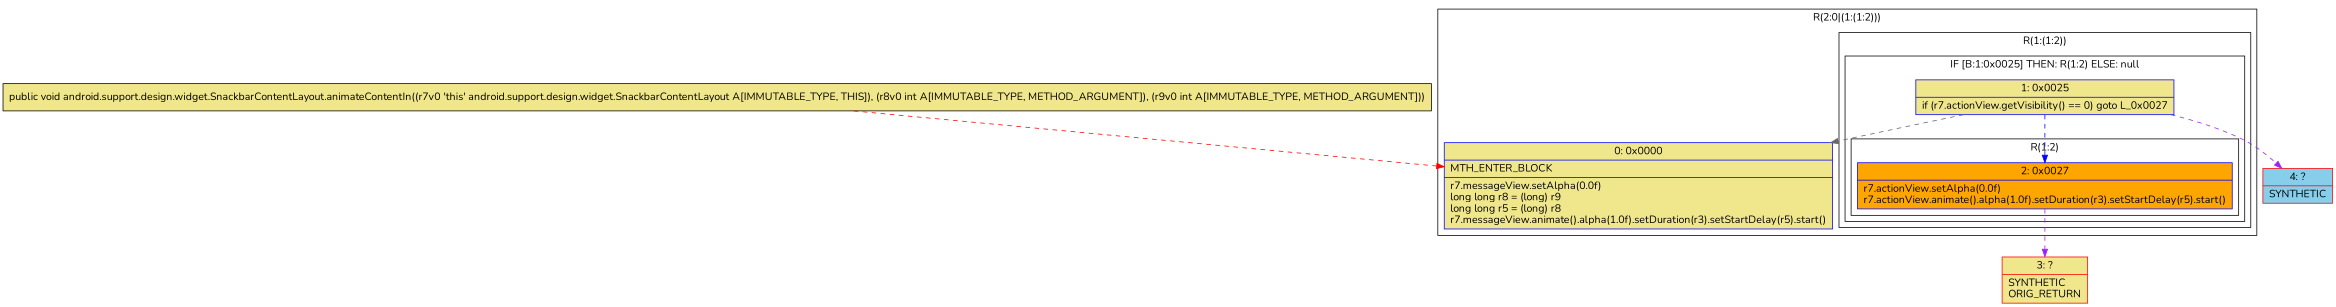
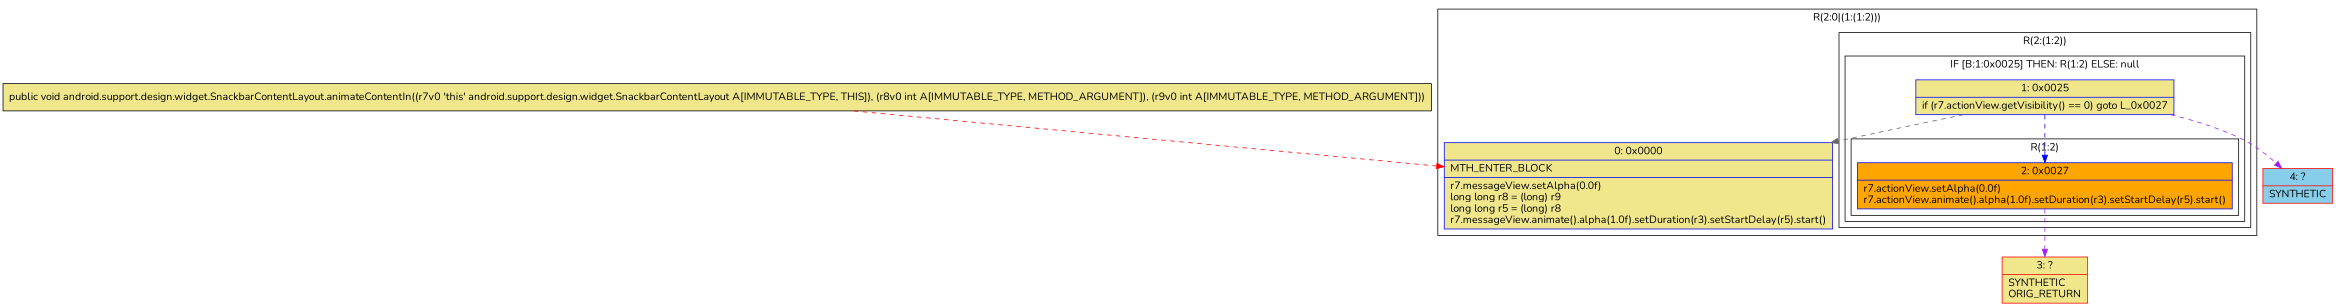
(2045, 41) -> (2045, 41)
